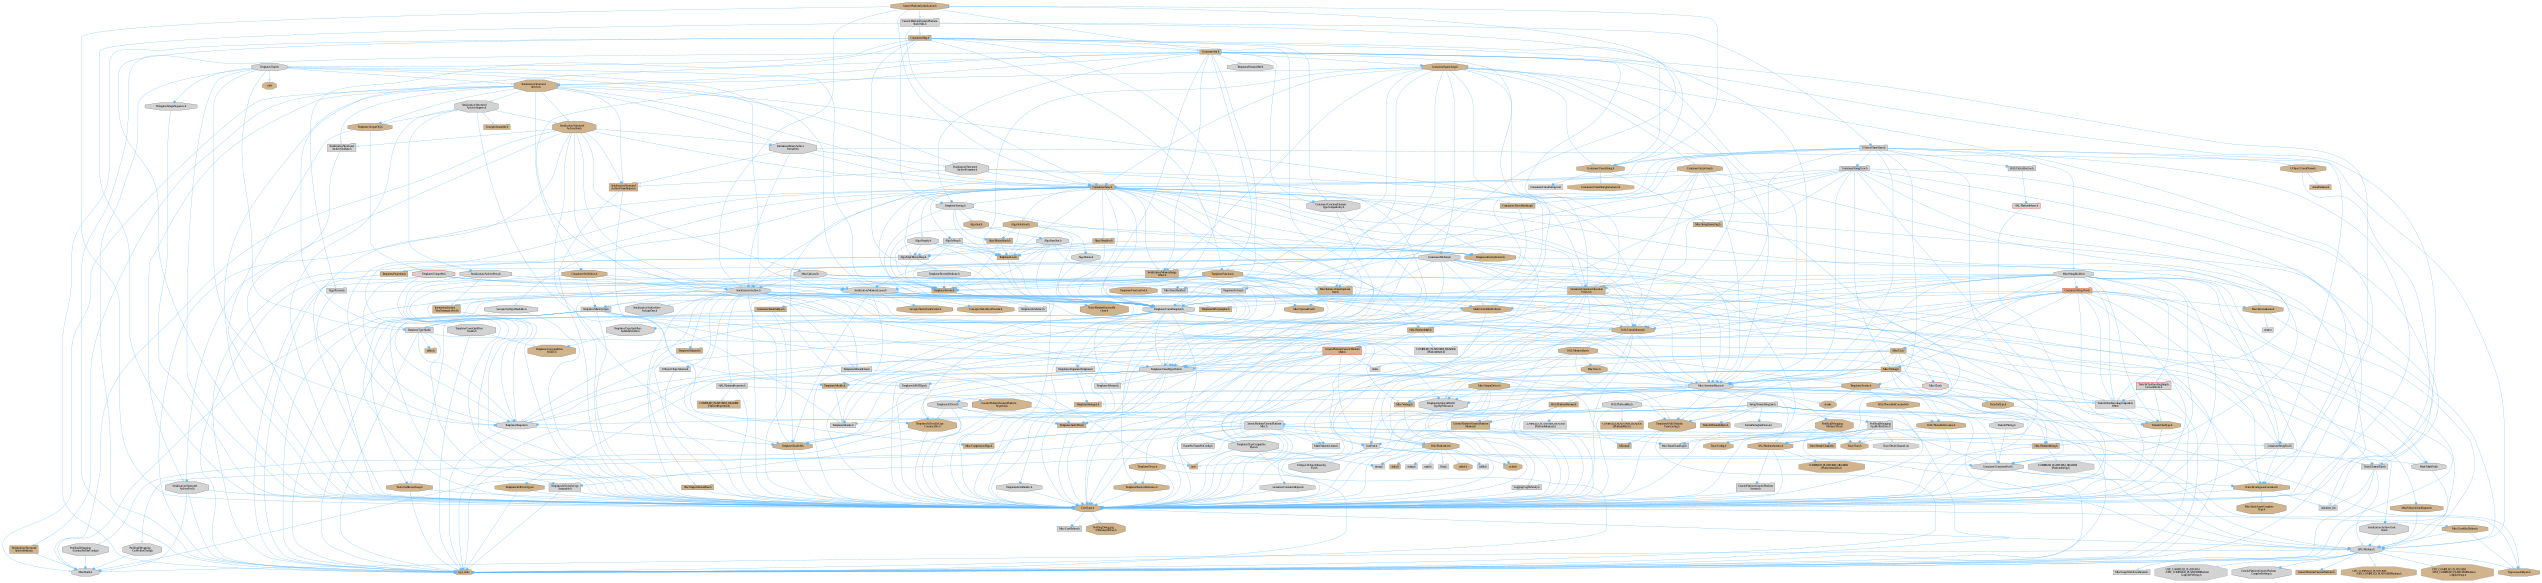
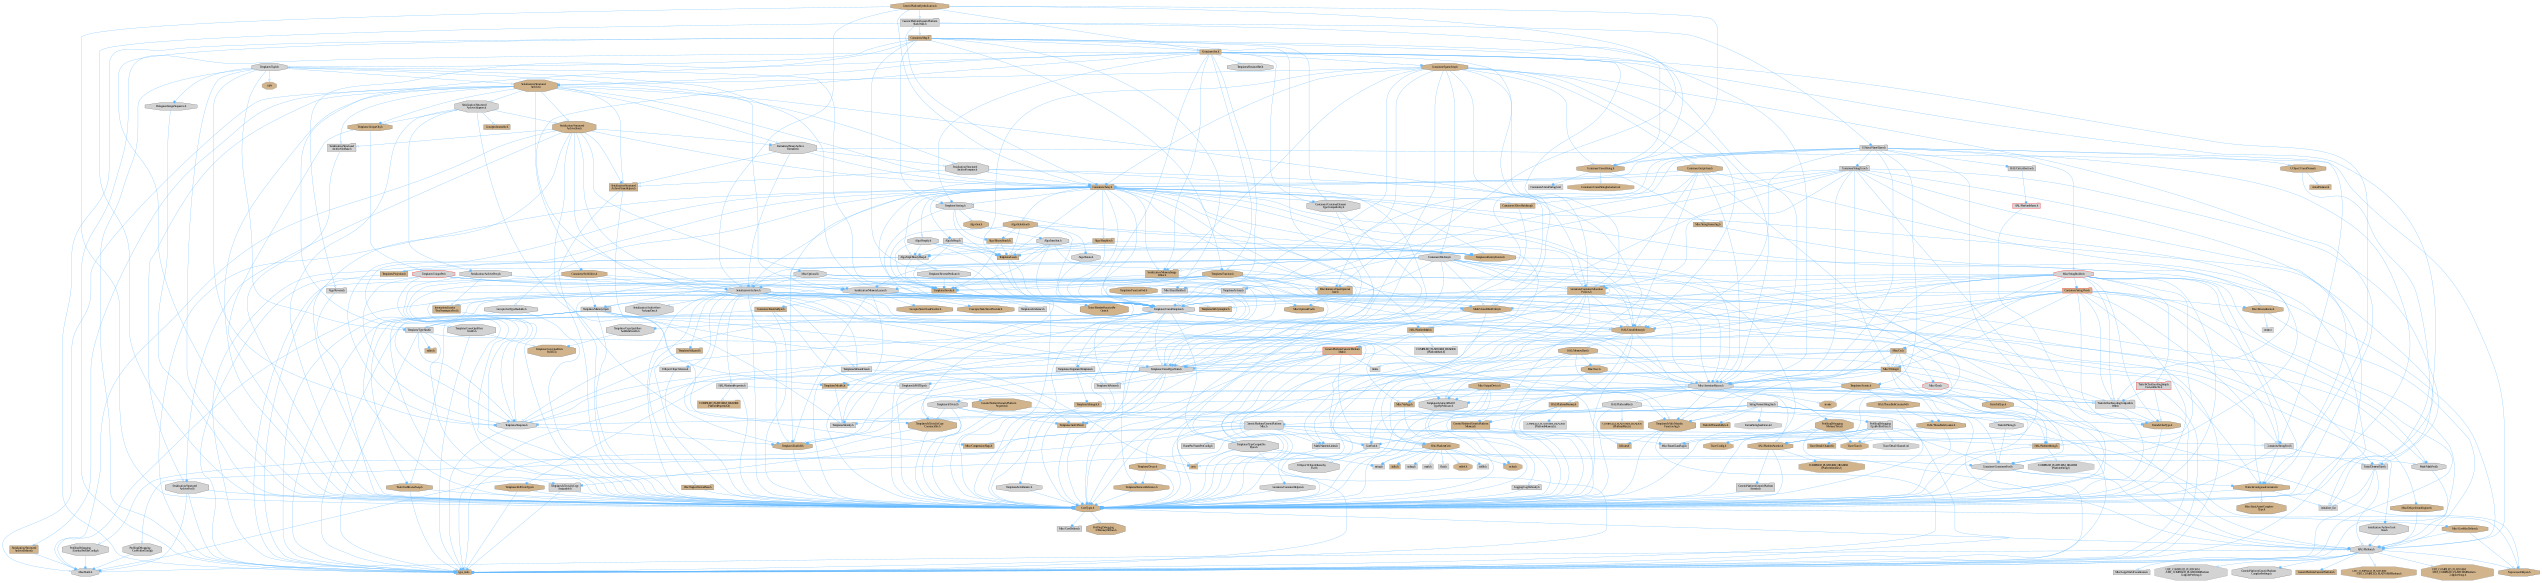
(2074, 274) -> (2074, 274)
